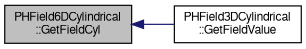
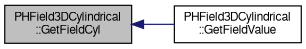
(68, 24) -> (68, 24)
